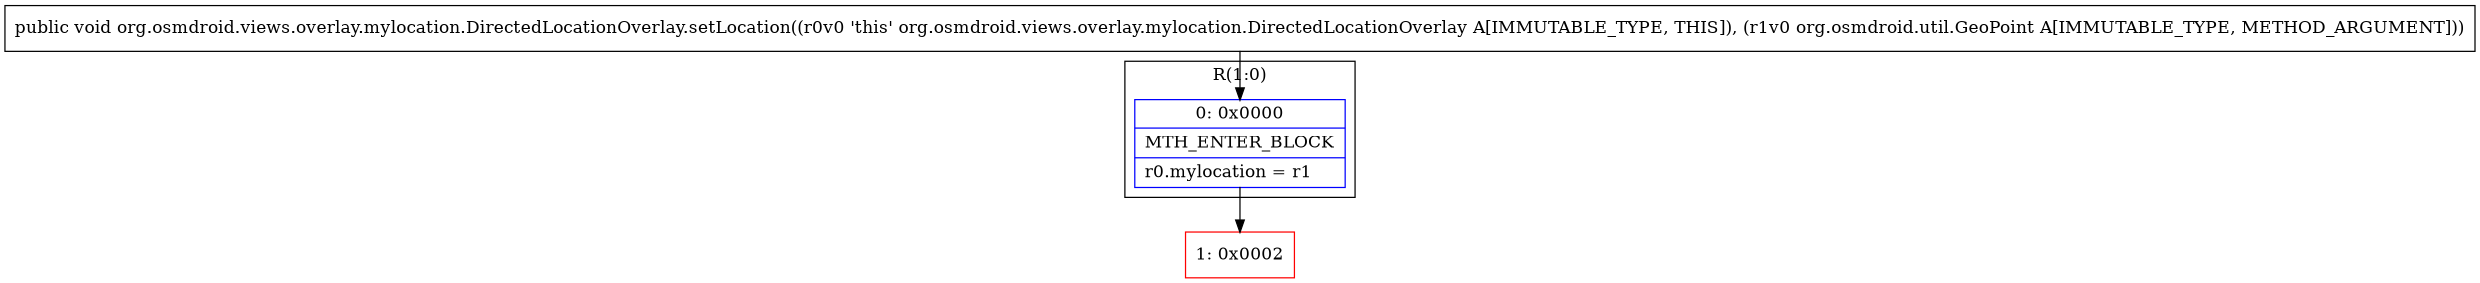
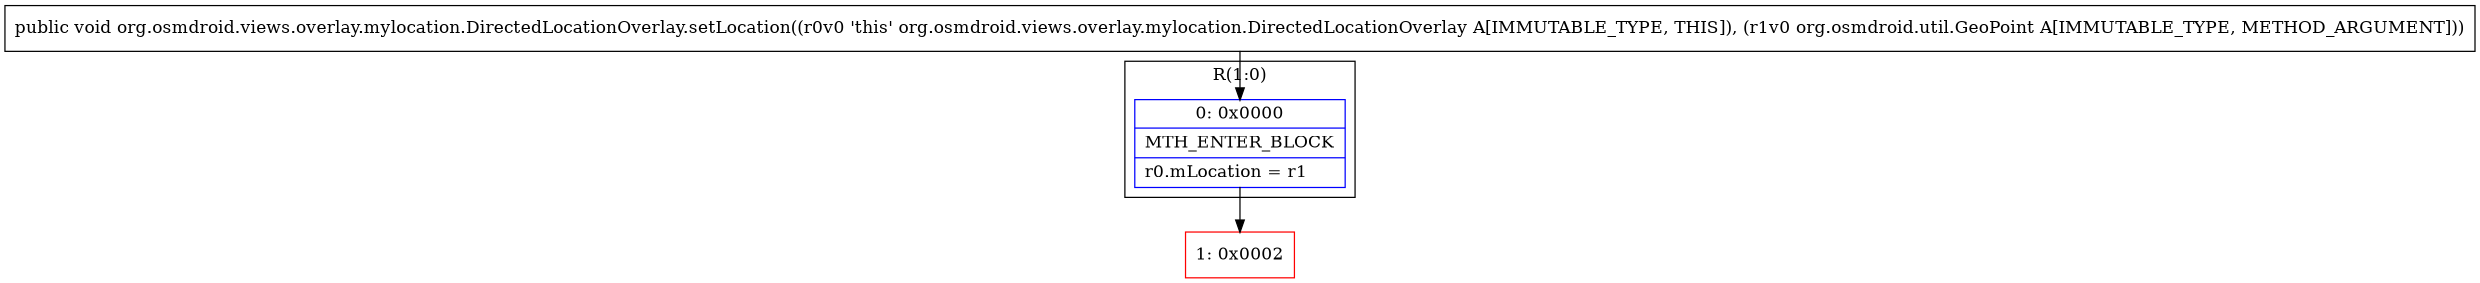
(1229, 172) -> (1226, 172)
